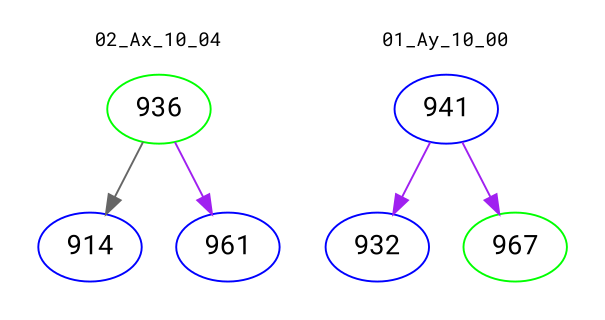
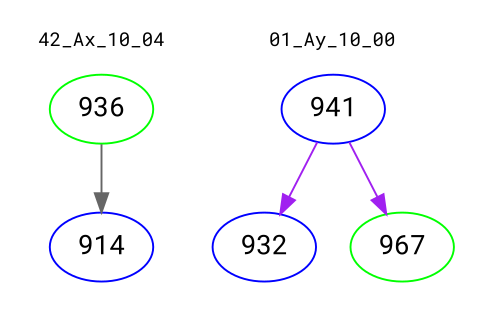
(159, 41) -> (102, 41)
(228, 247) -> none
